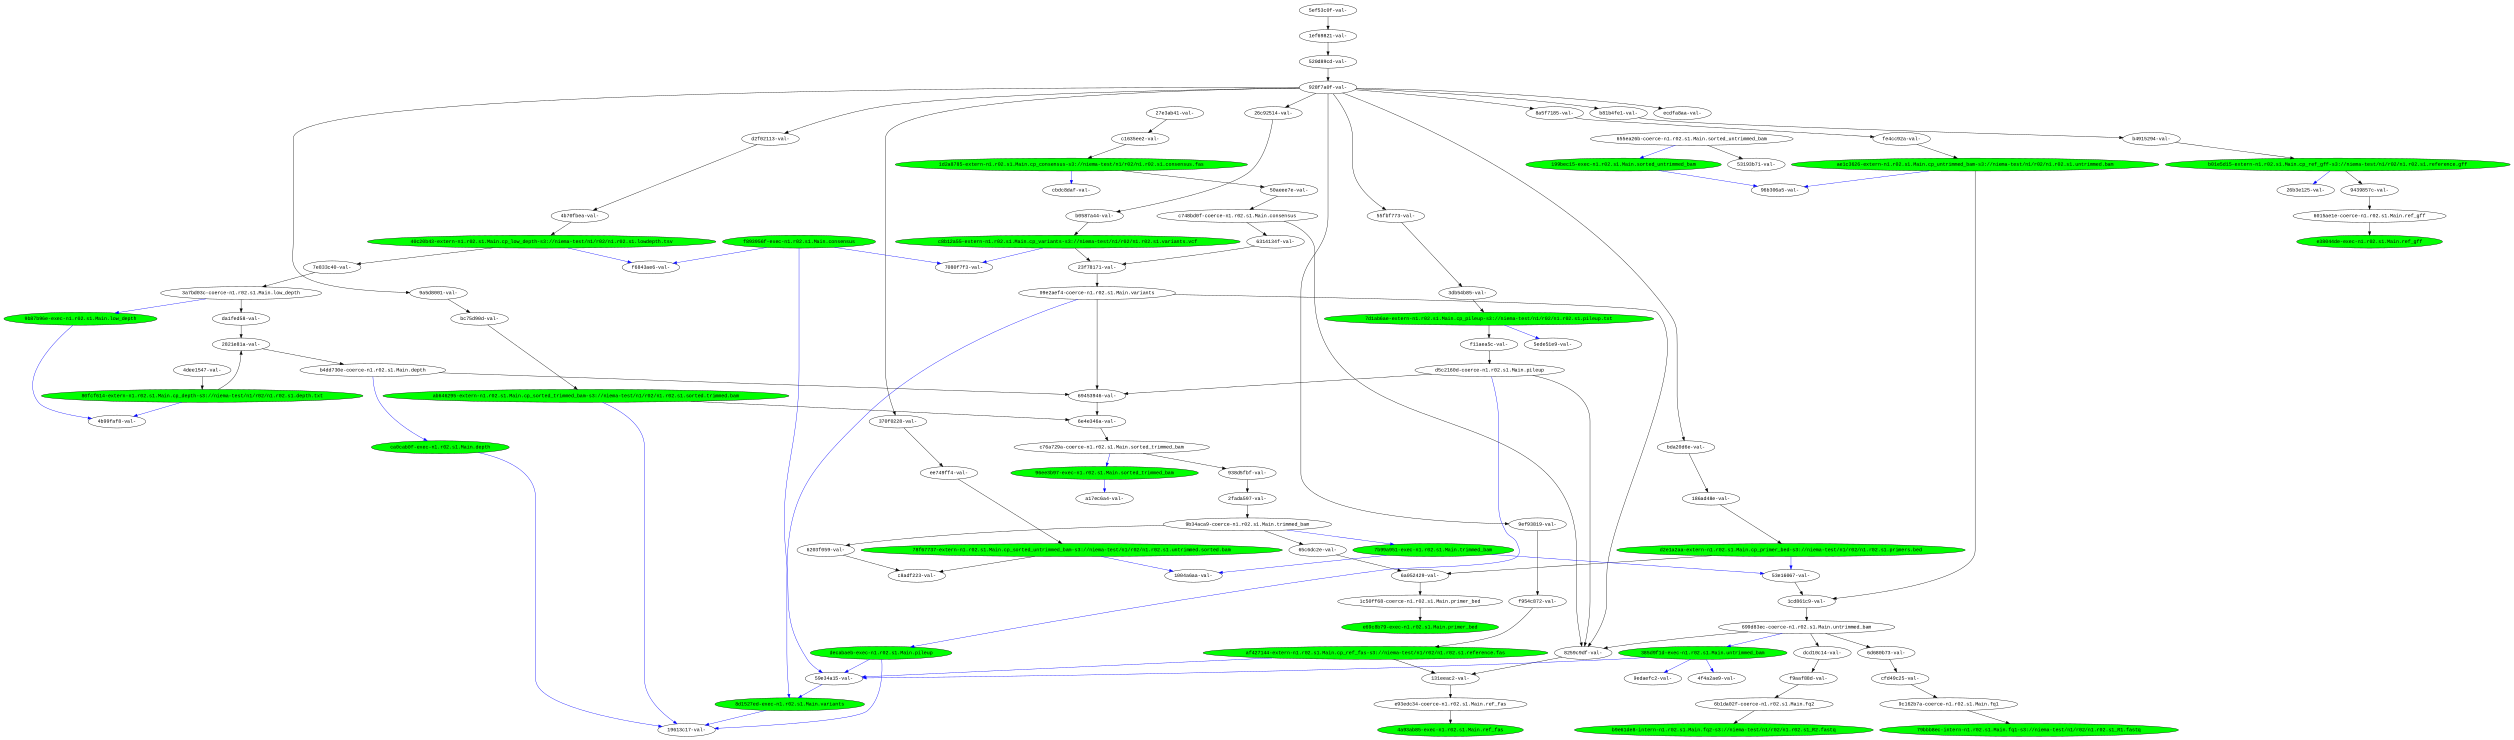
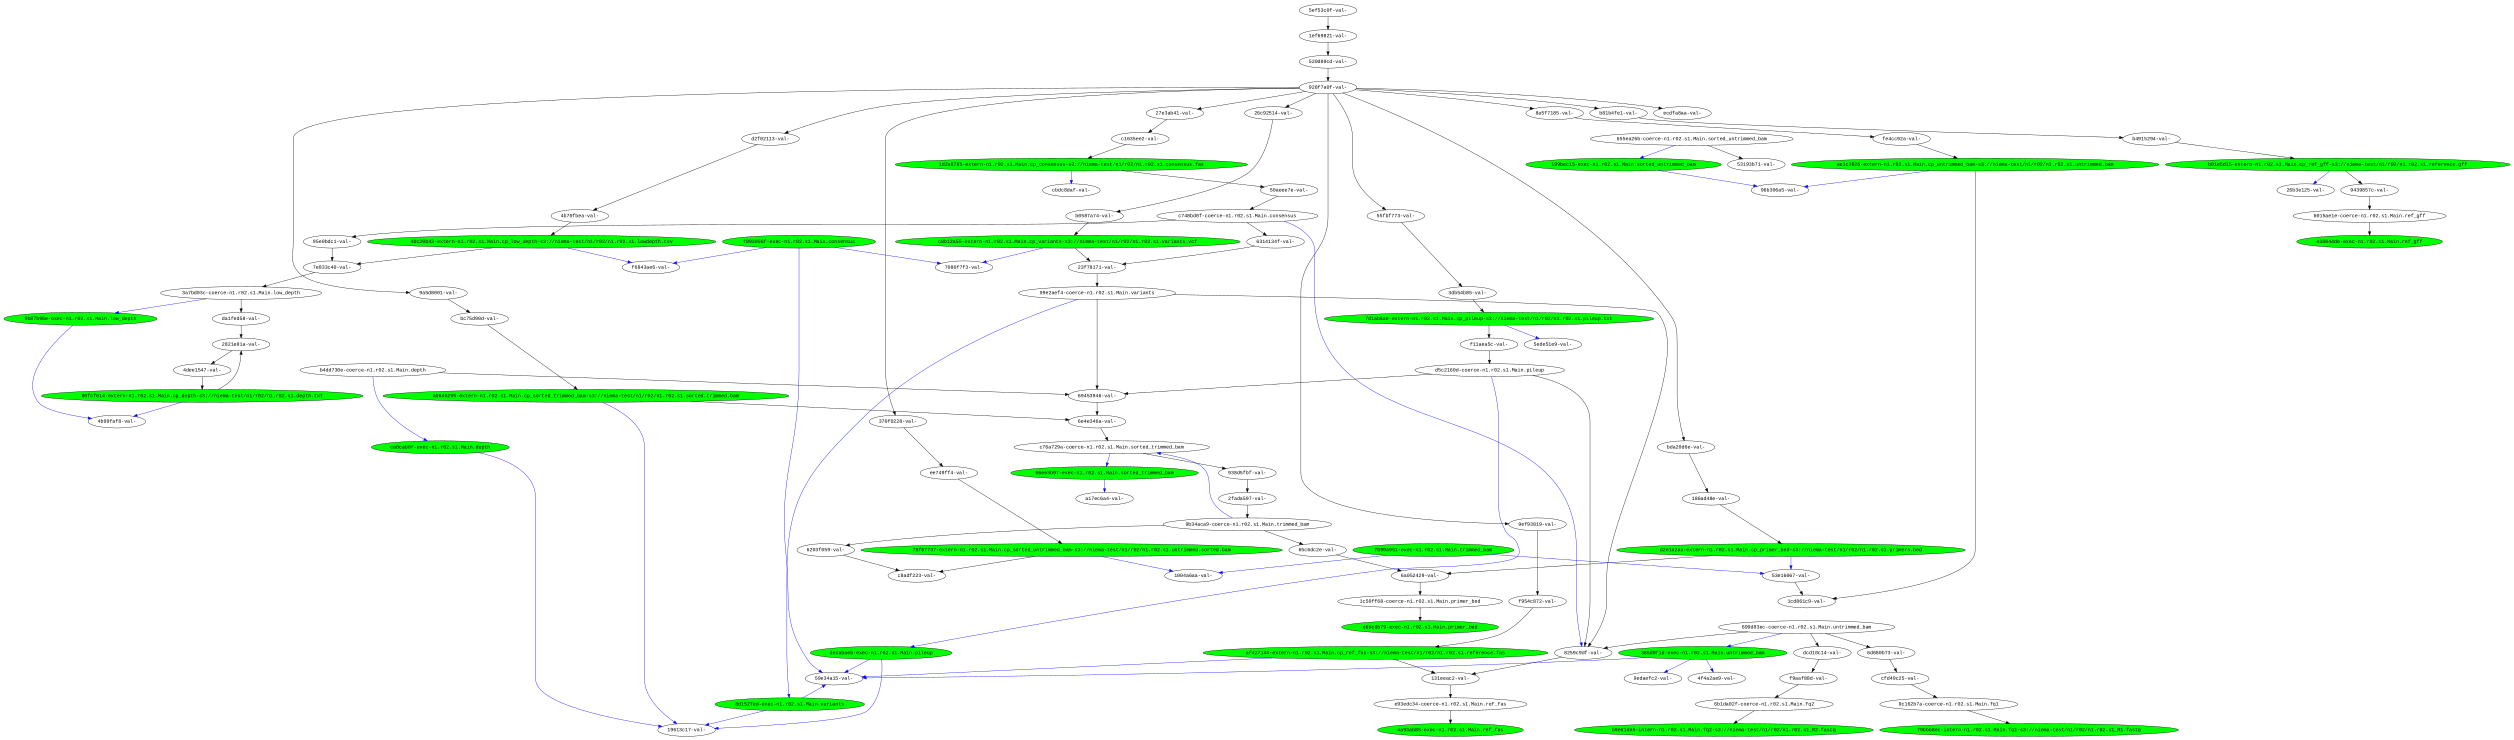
none -> (1253, 100)
(1095, 216) -> (1095, 216)
none -> (332, 242)
(301, 356) -> (223, 356)
(1448, 423) -> (1448, 423)
(1339, 537) -> (1207, 475)
(1807, 613) -> none
(812, 690) -> (813, 692)
